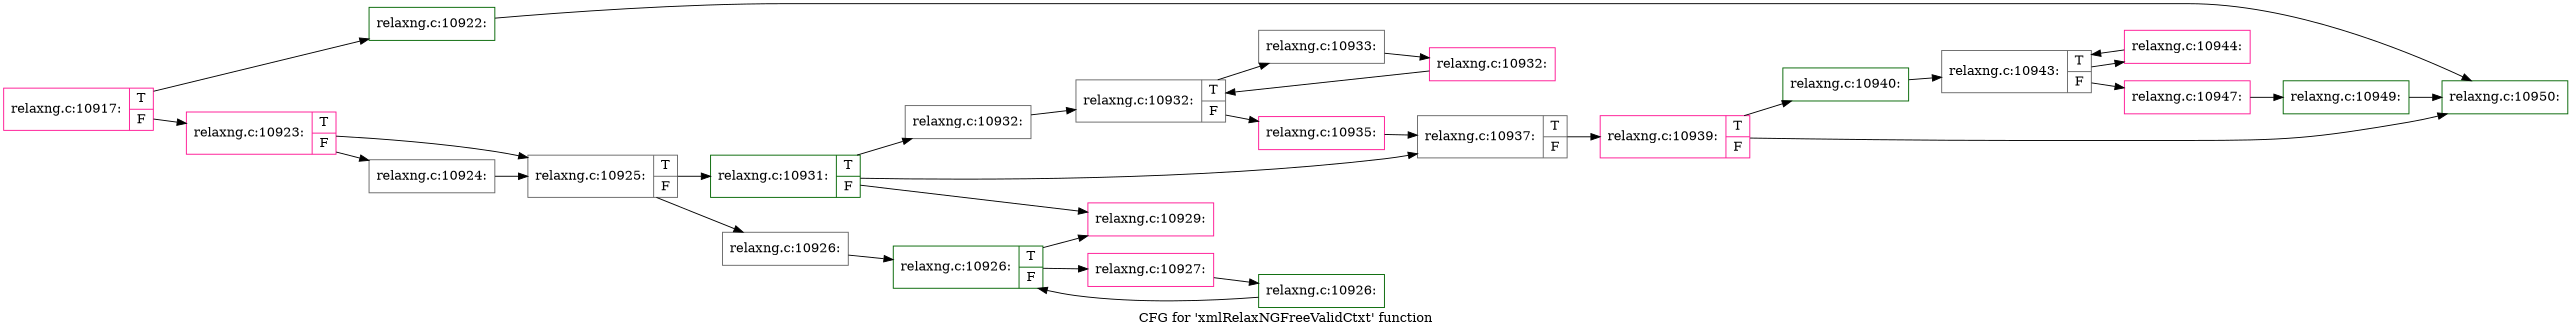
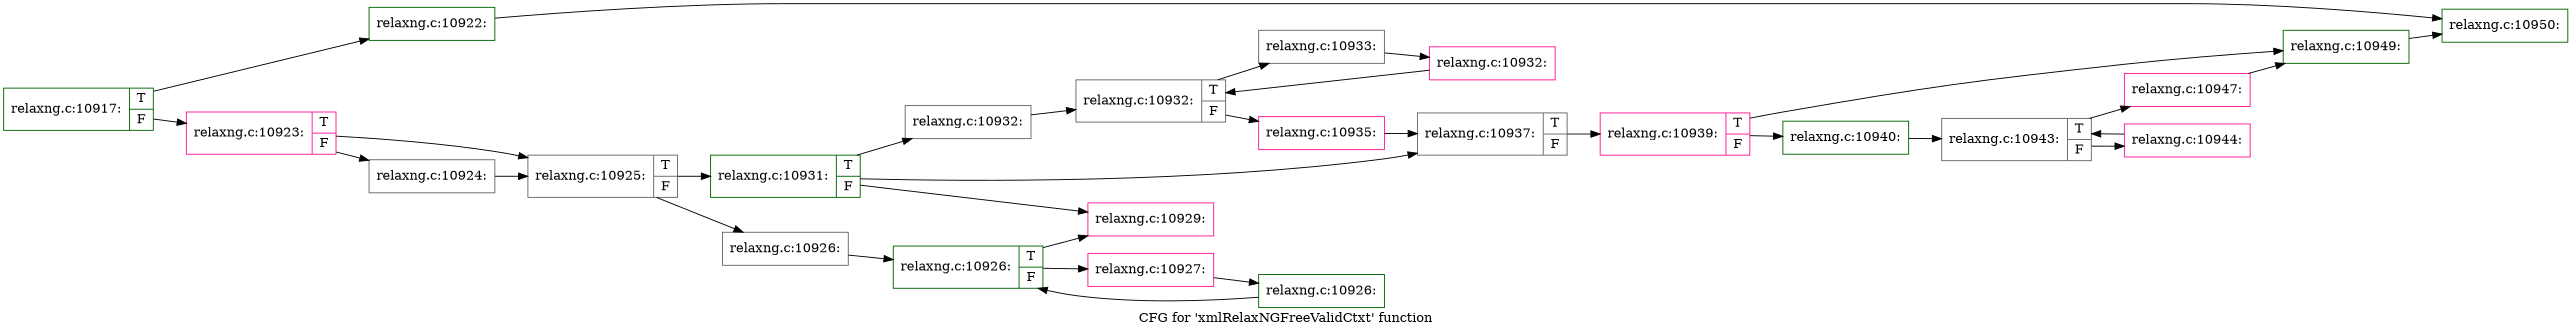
(78, 109) -> (78, 109)
(2095, 140) -> (2011, 77)
